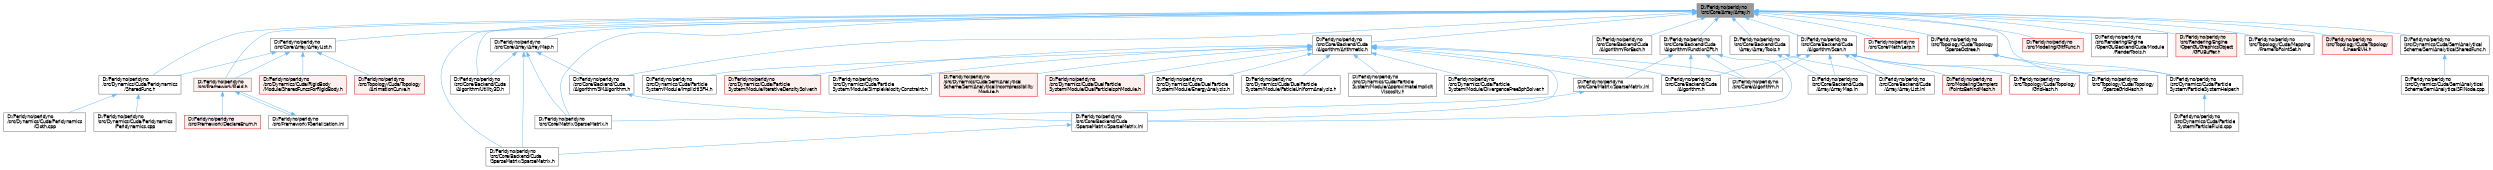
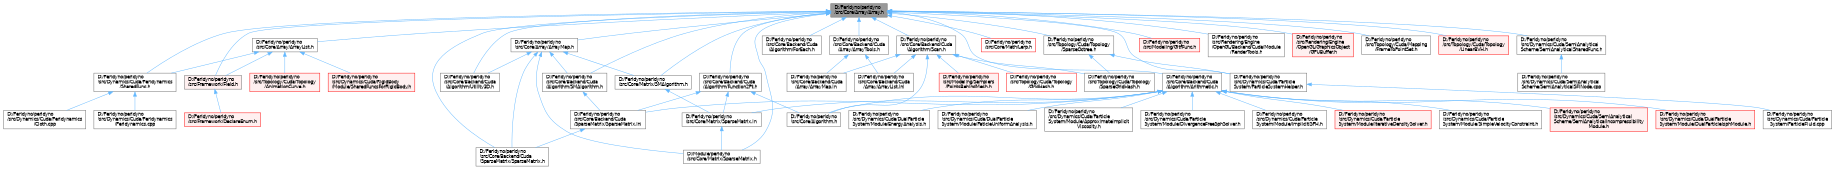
none -> (653, 82)
(1691, 85) -> none
(308, 122) -> none
(573, 122) -> (722, 157)
